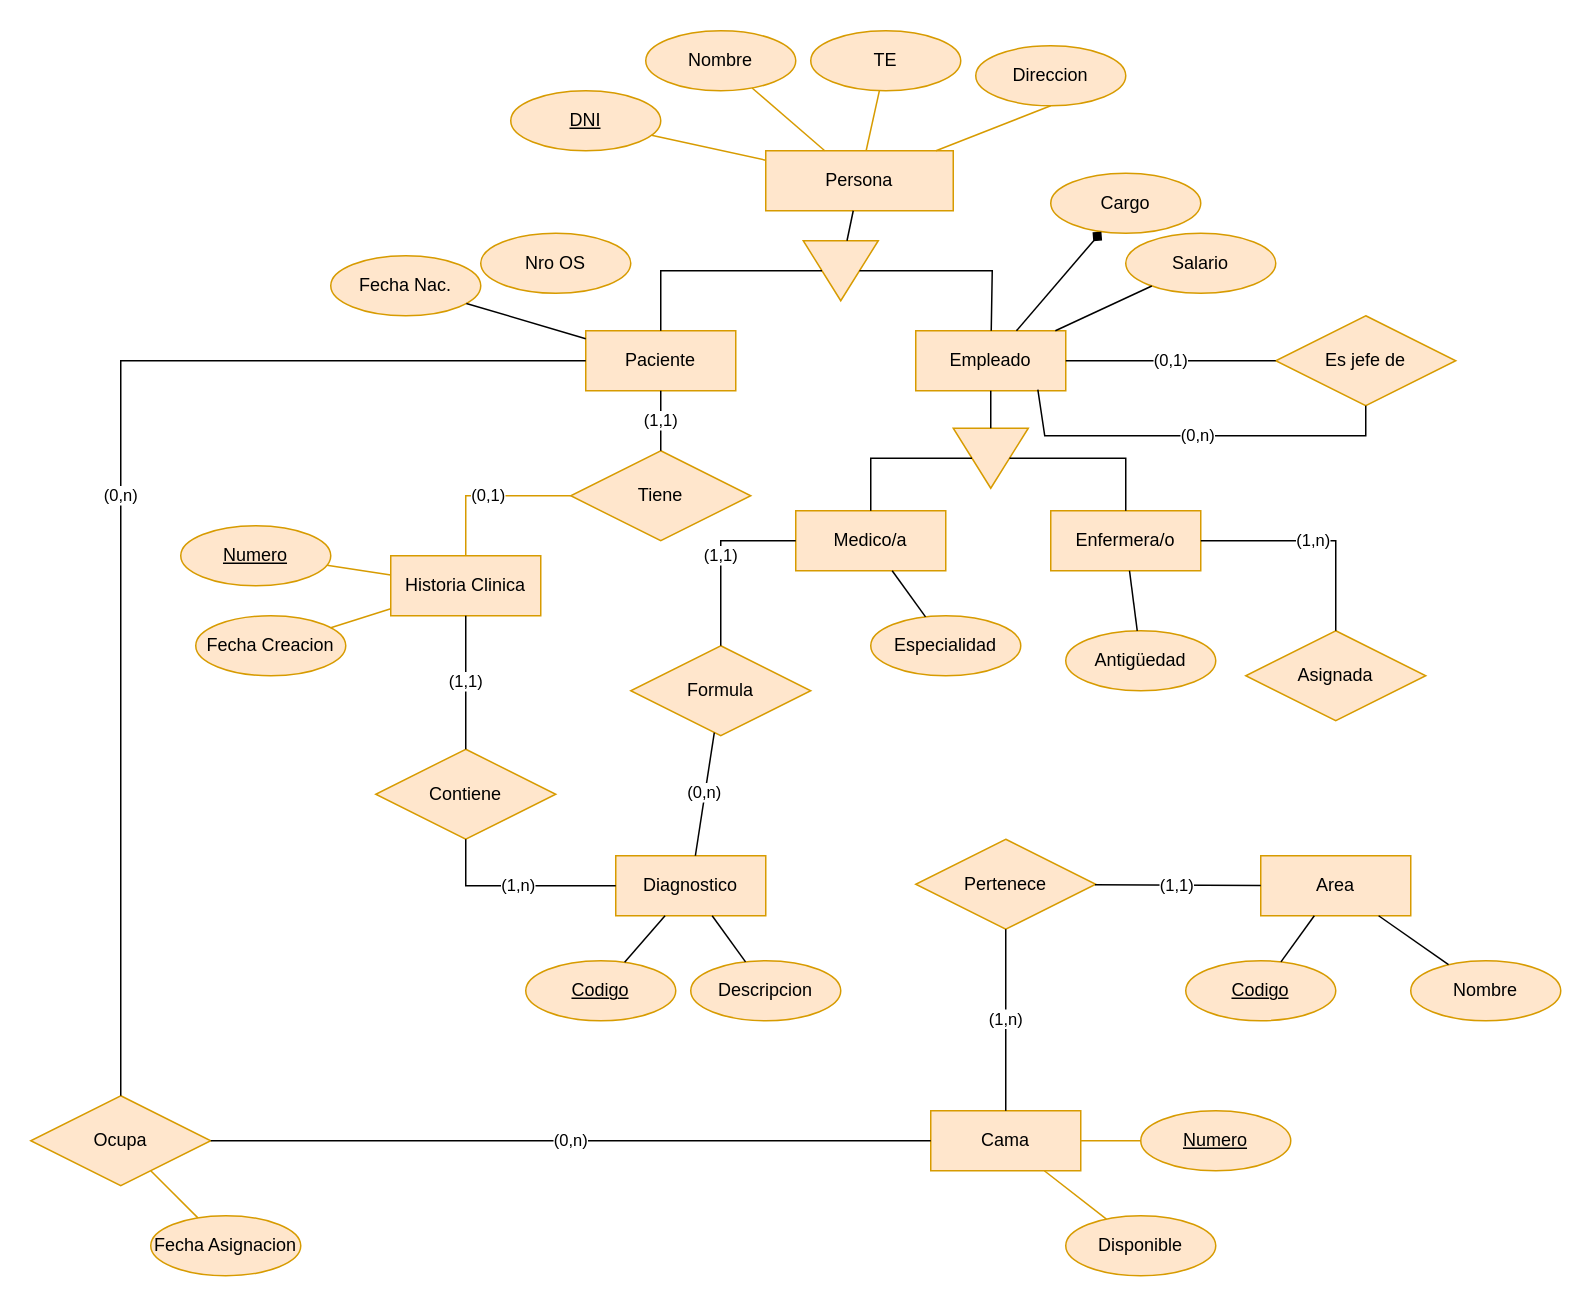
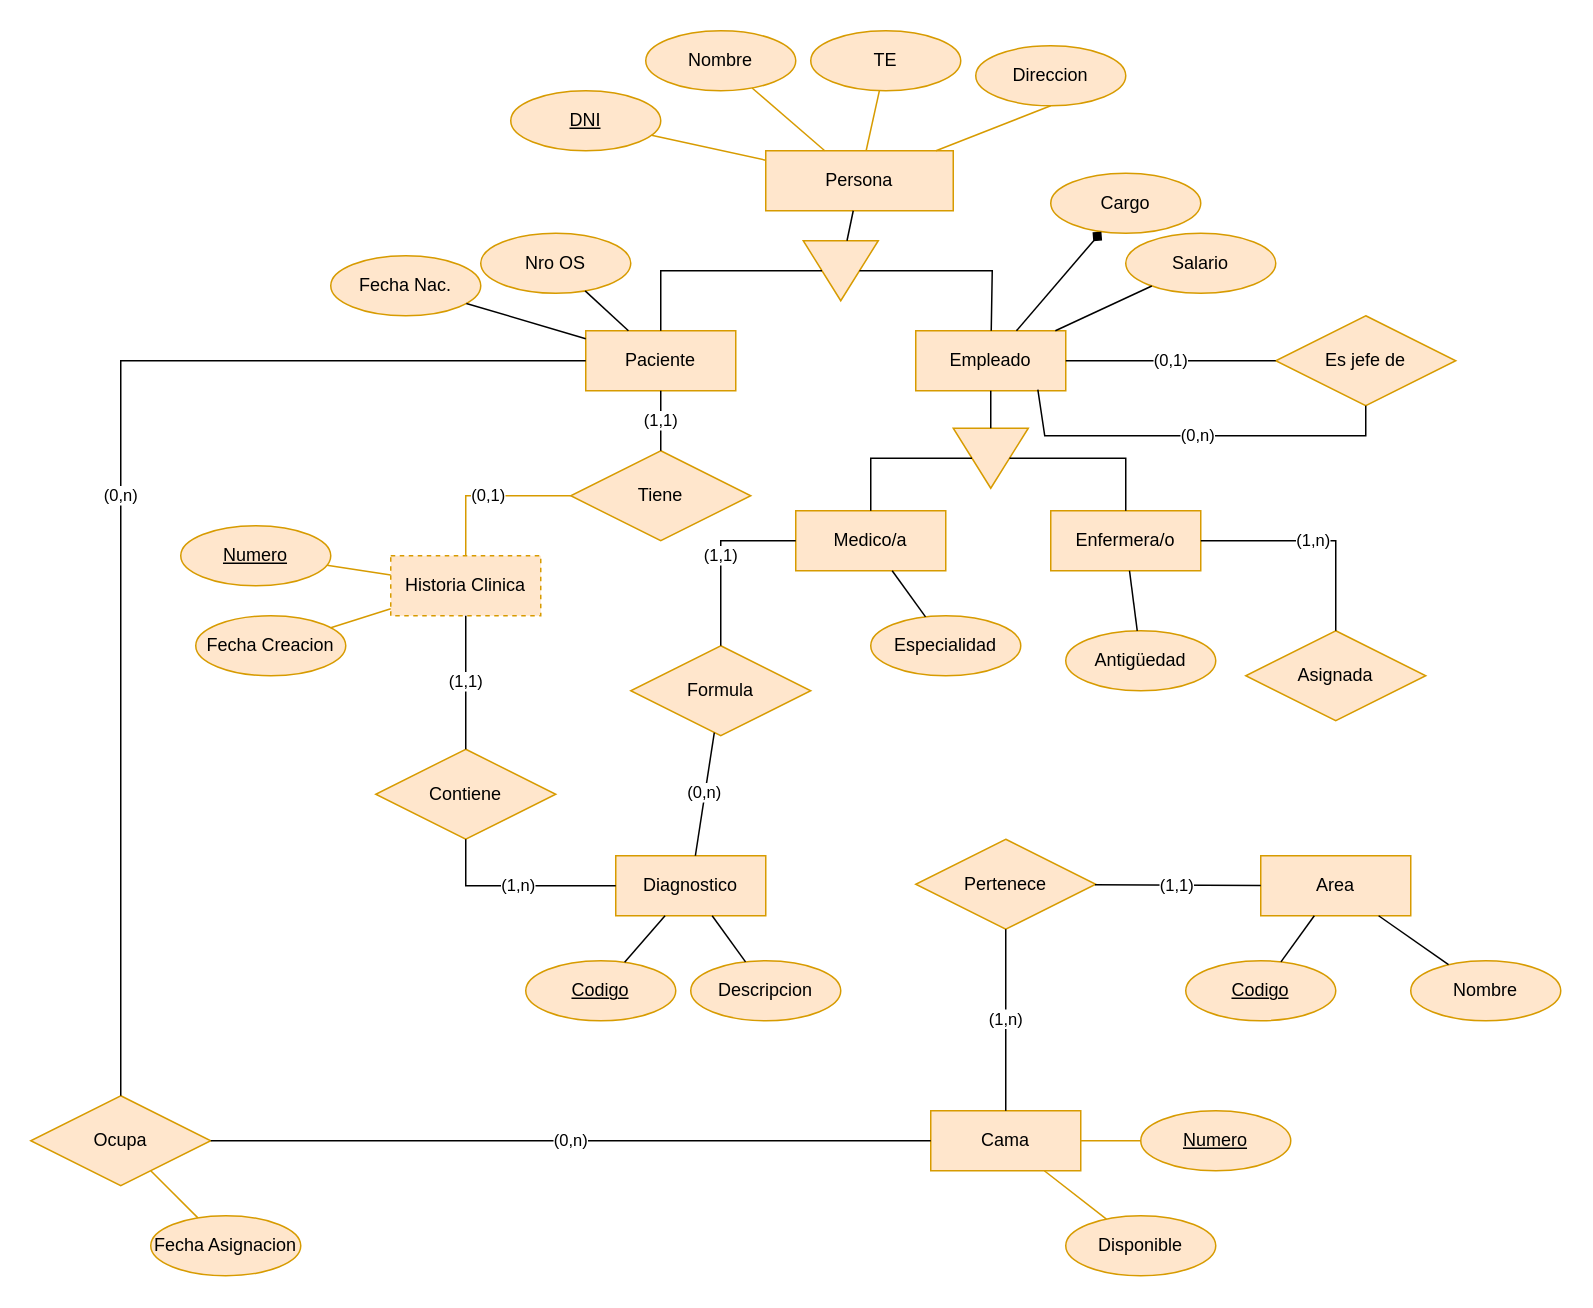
none -> (607, 311)
(466, 586) -> (466, 586)
